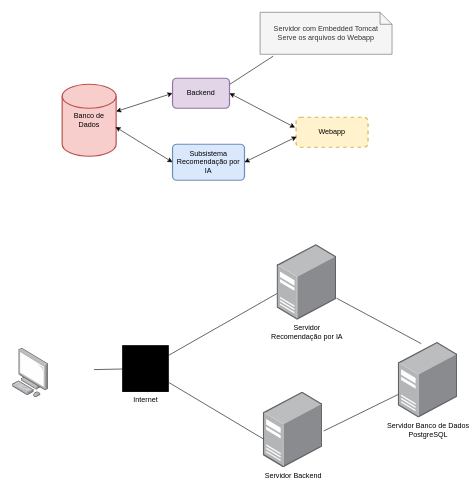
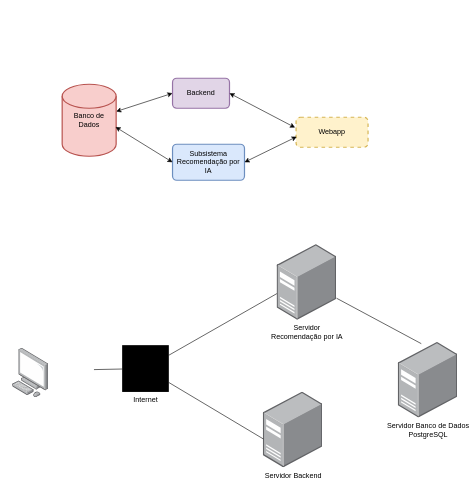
(326, 33) -> none
(251, 70) -> none
(361, 413) -> none
